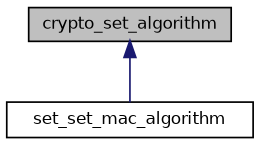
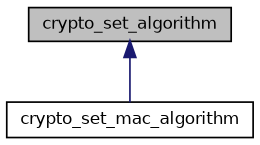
(130, 120) -> (130, 120)
